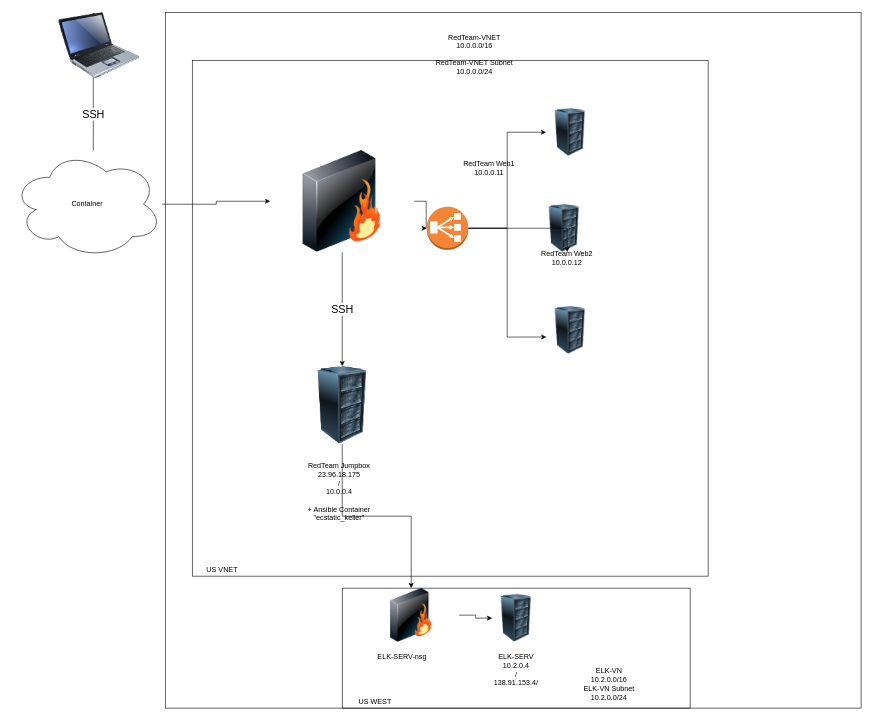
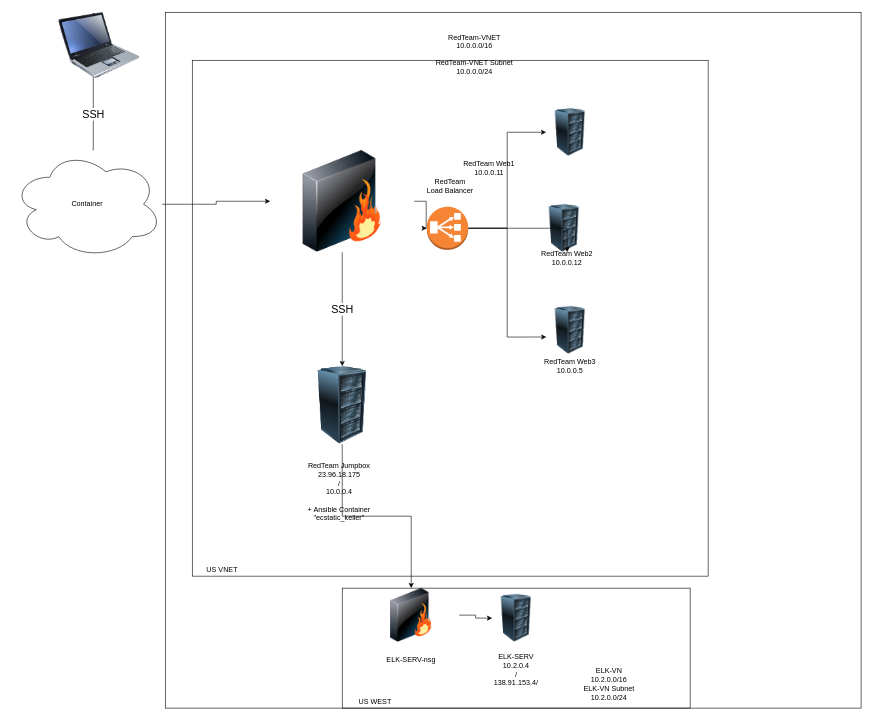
none -> (450, 186)
none -> (570, 366)
(402, 657) -> (411, 660)
